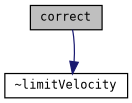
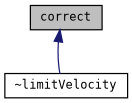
(74, 46) -> (58, 58)
